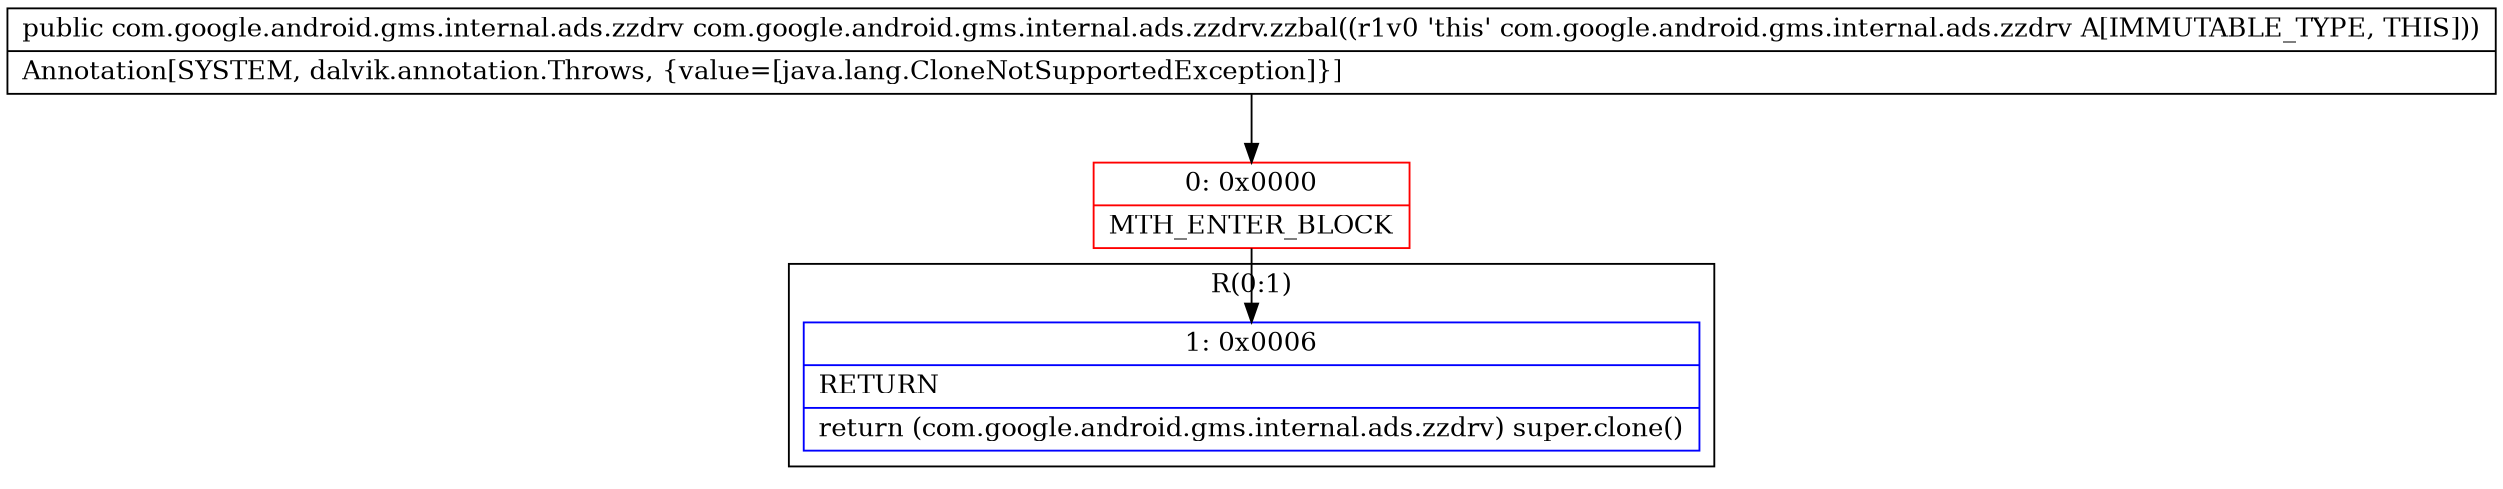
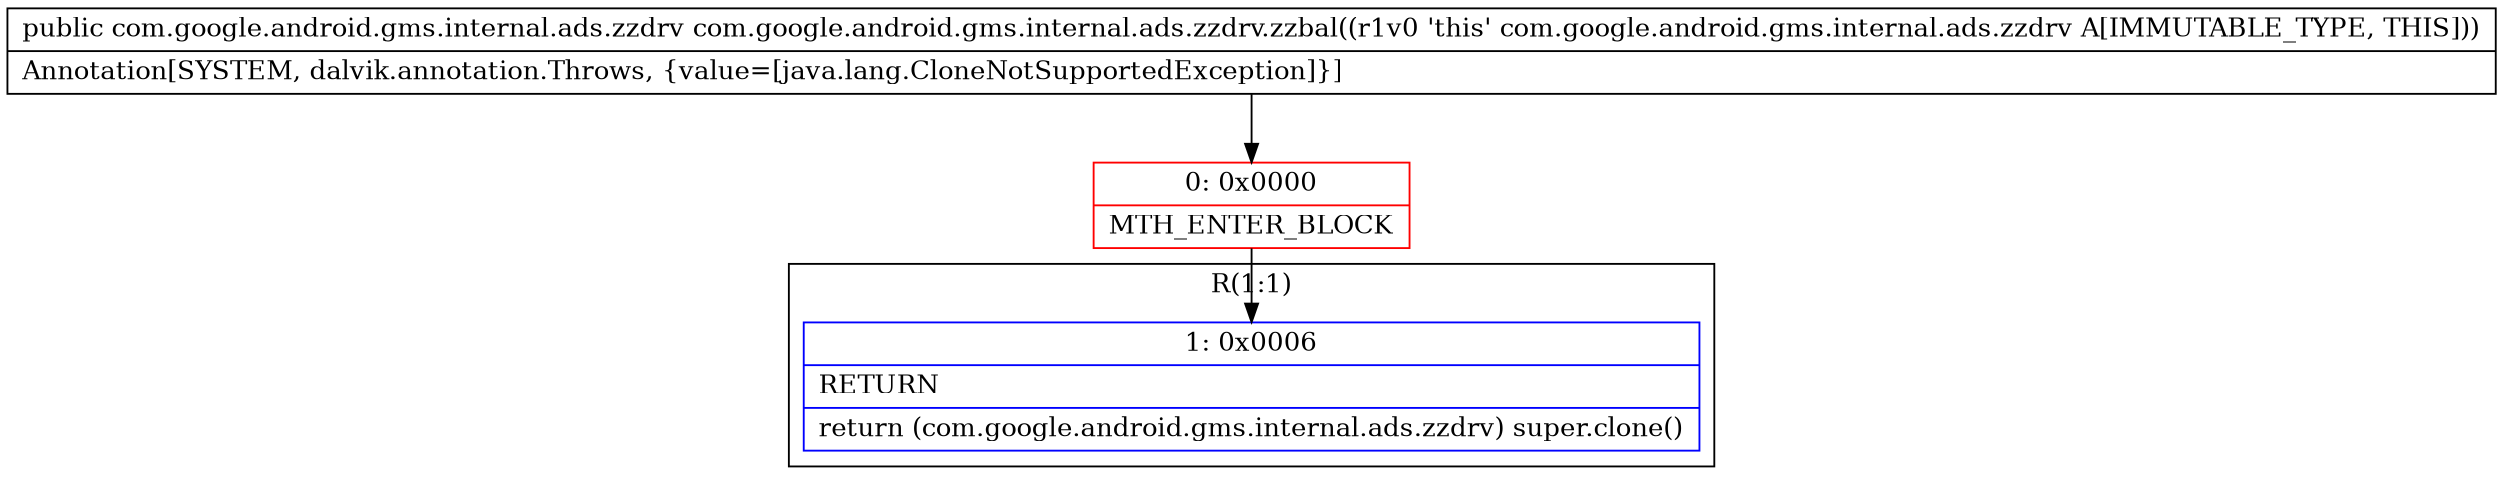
(1252, 285) -> (1252, 285)
